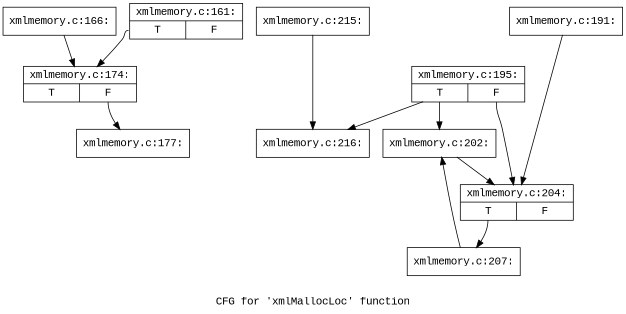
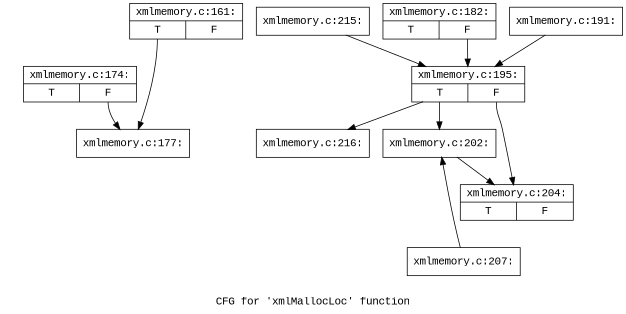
(60, 21) -> none
none -> (439, 21)
(117, 46) -> (152, 81)
(313, 78) -> (382, 49)
(543, 106) -> (523, 49)
(486, 231) -> none
